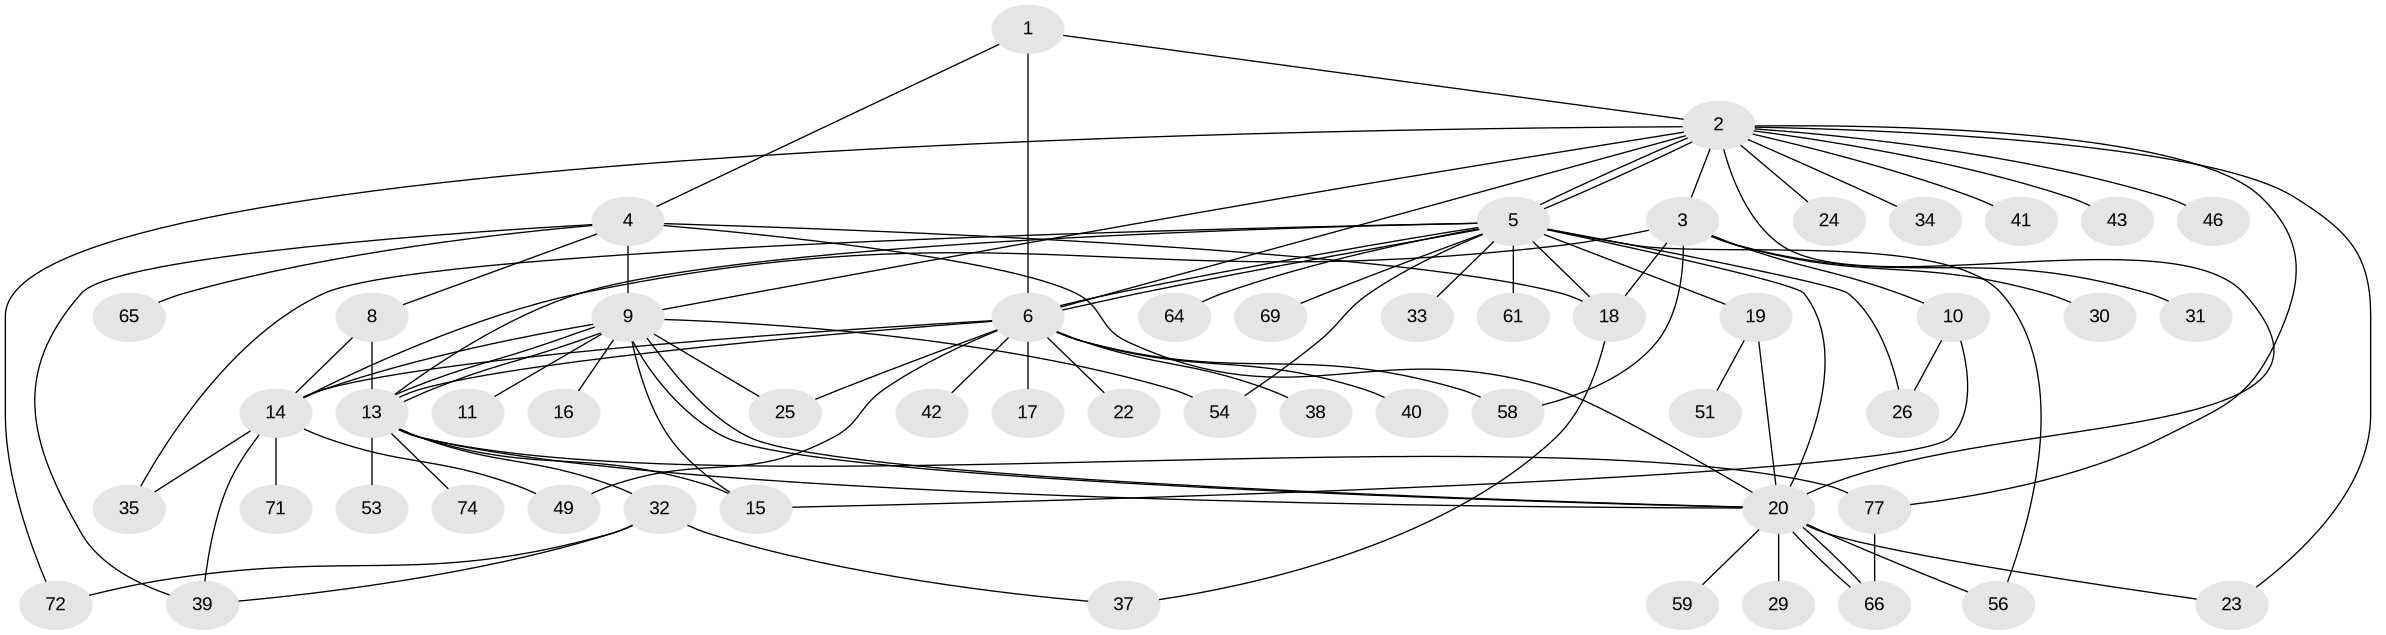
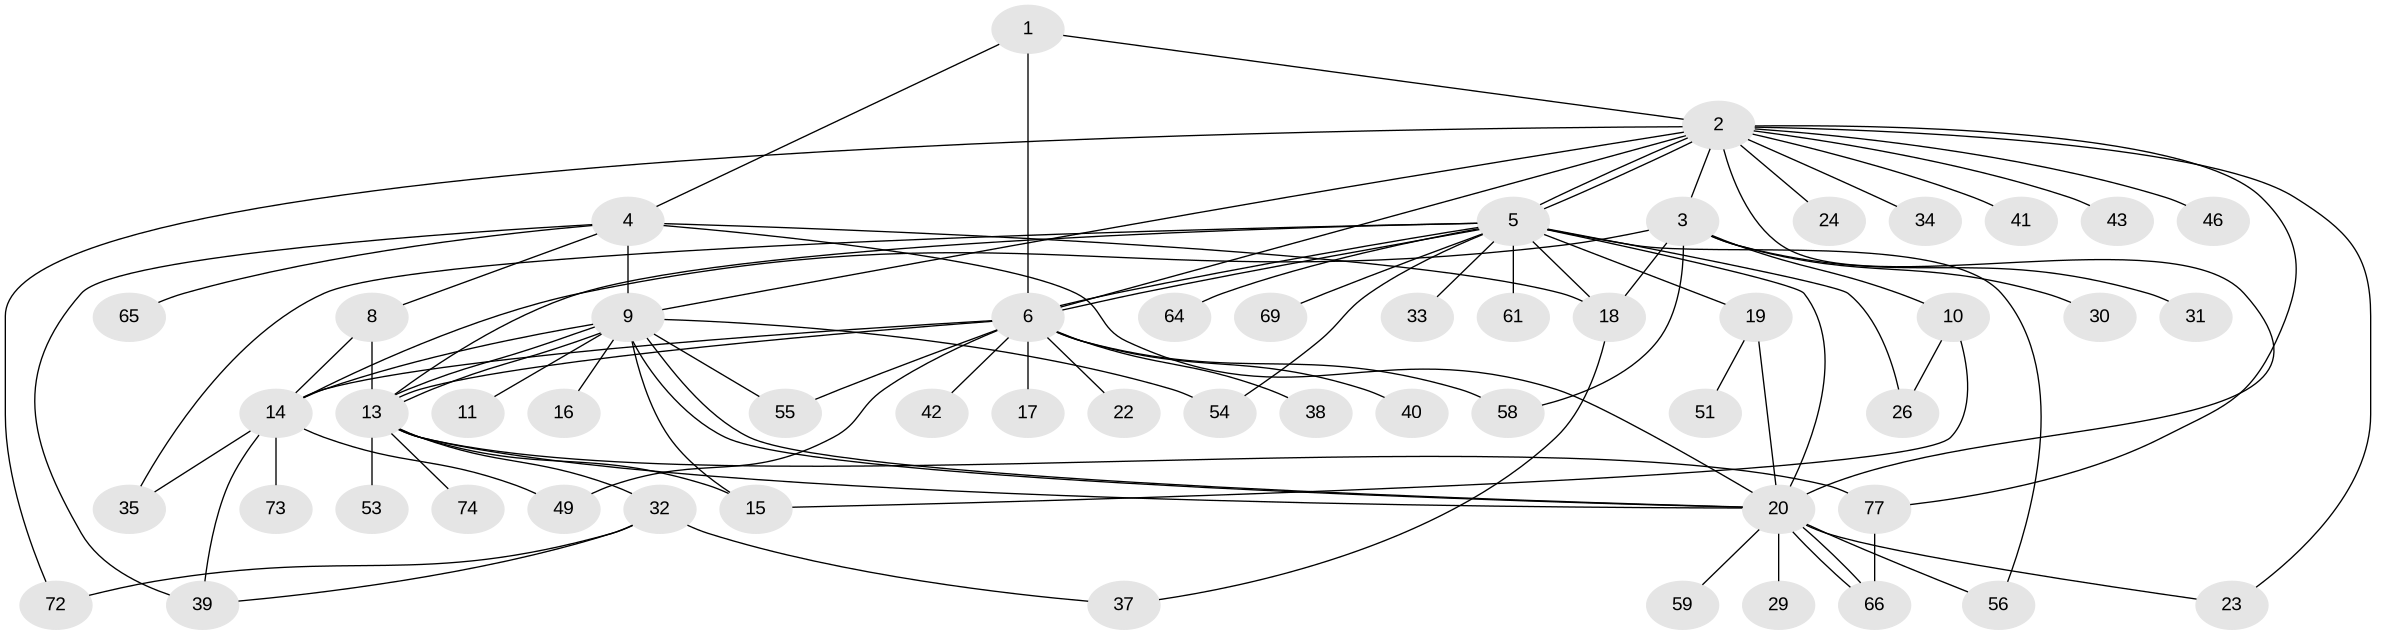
(785, 413) -> (785, 413)
(276, 509) -> (276, 509)
